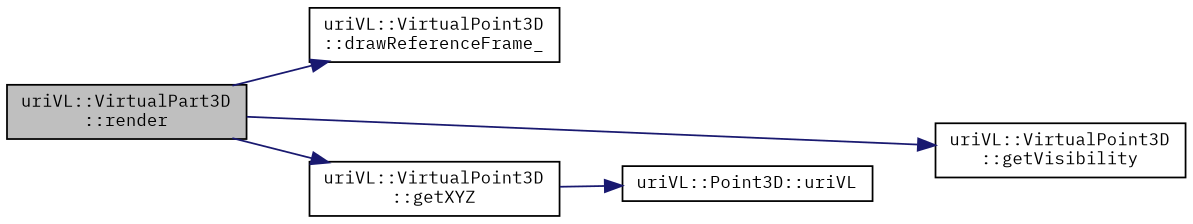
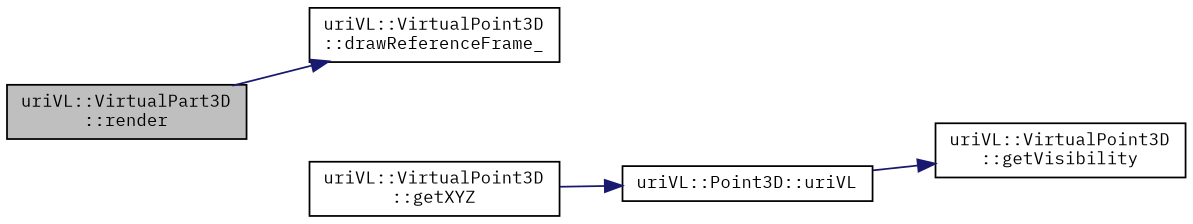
(582, 131) -> (895, 168)
(272, 148) -> none
